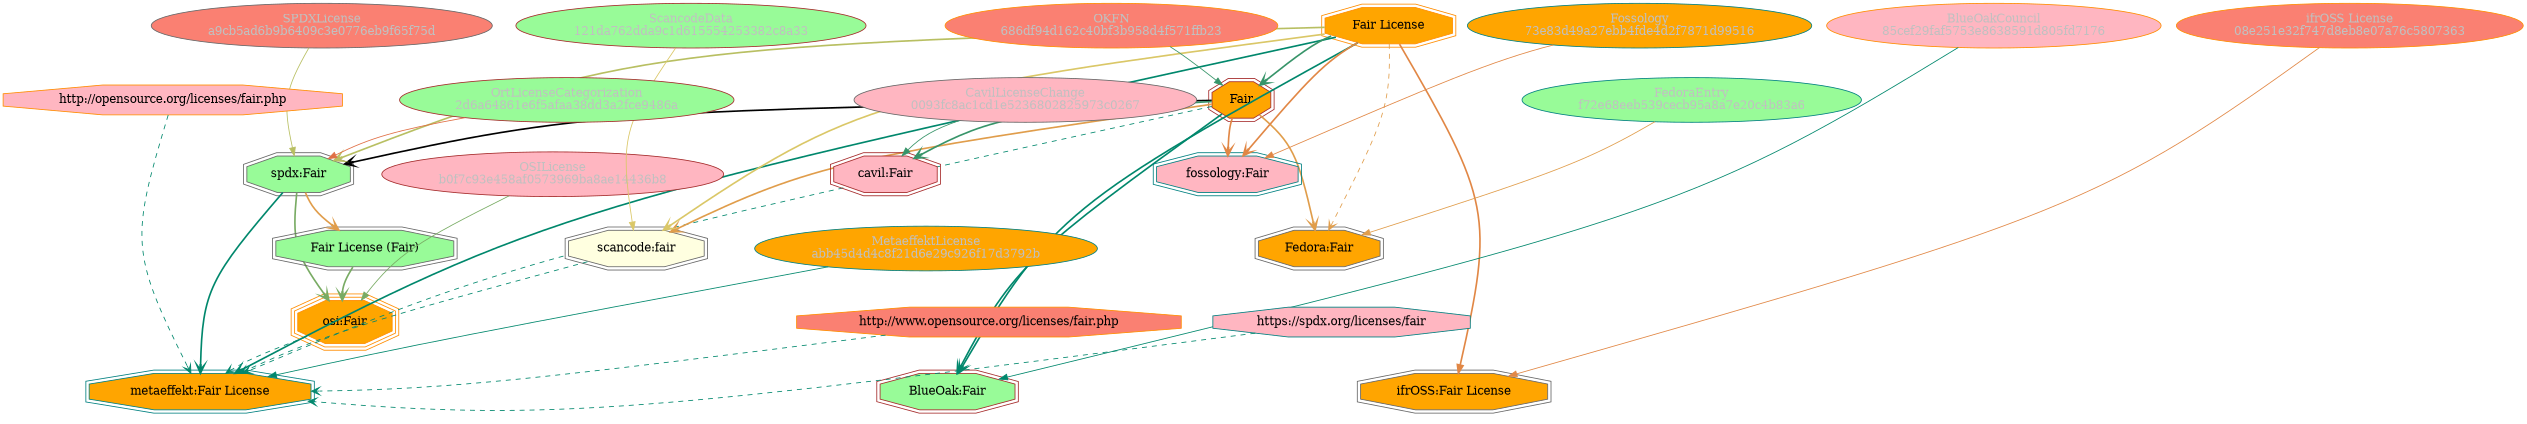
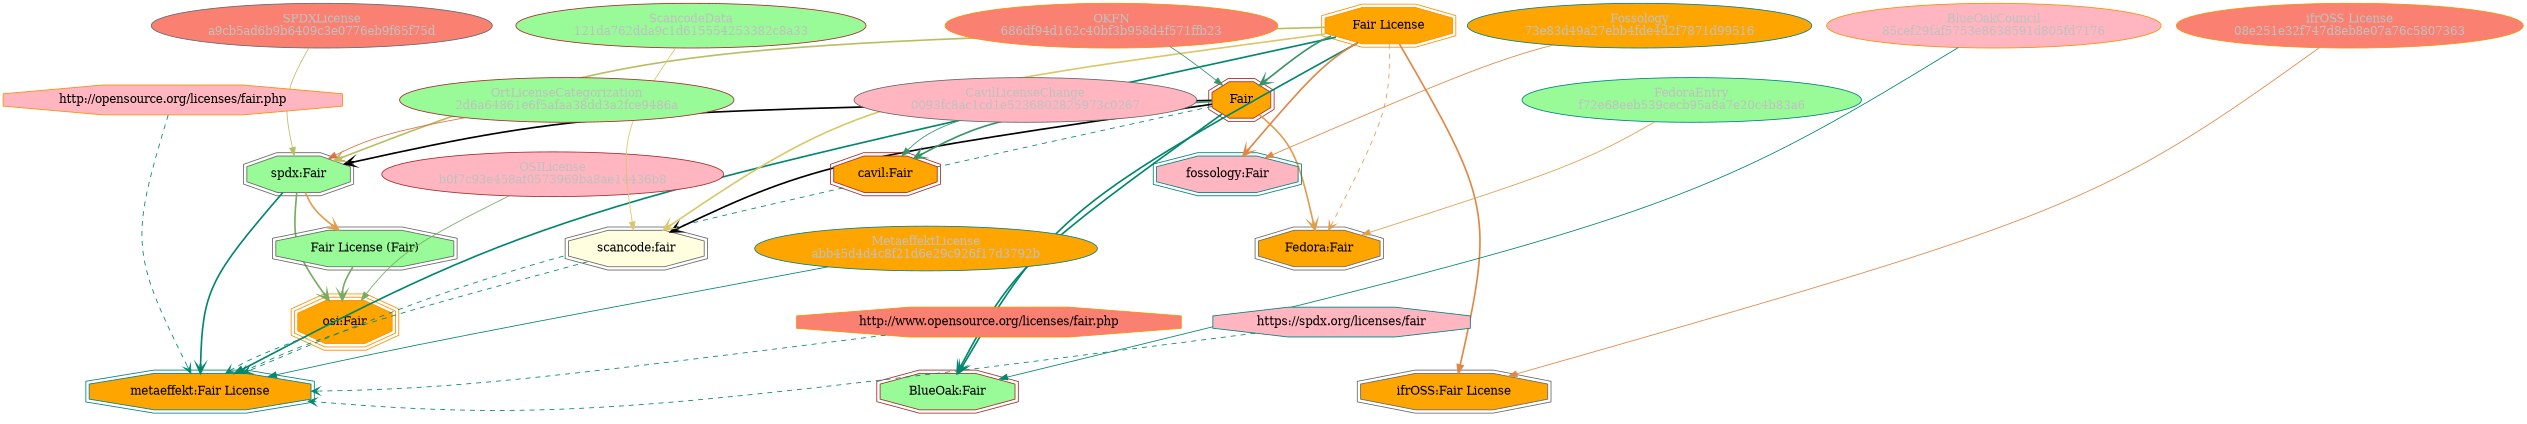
(1229, 133) -> none
(967, 141) -> (967, 141)
(804, 157) -> (804, 157)
(885, 174) -> (885, 174)
